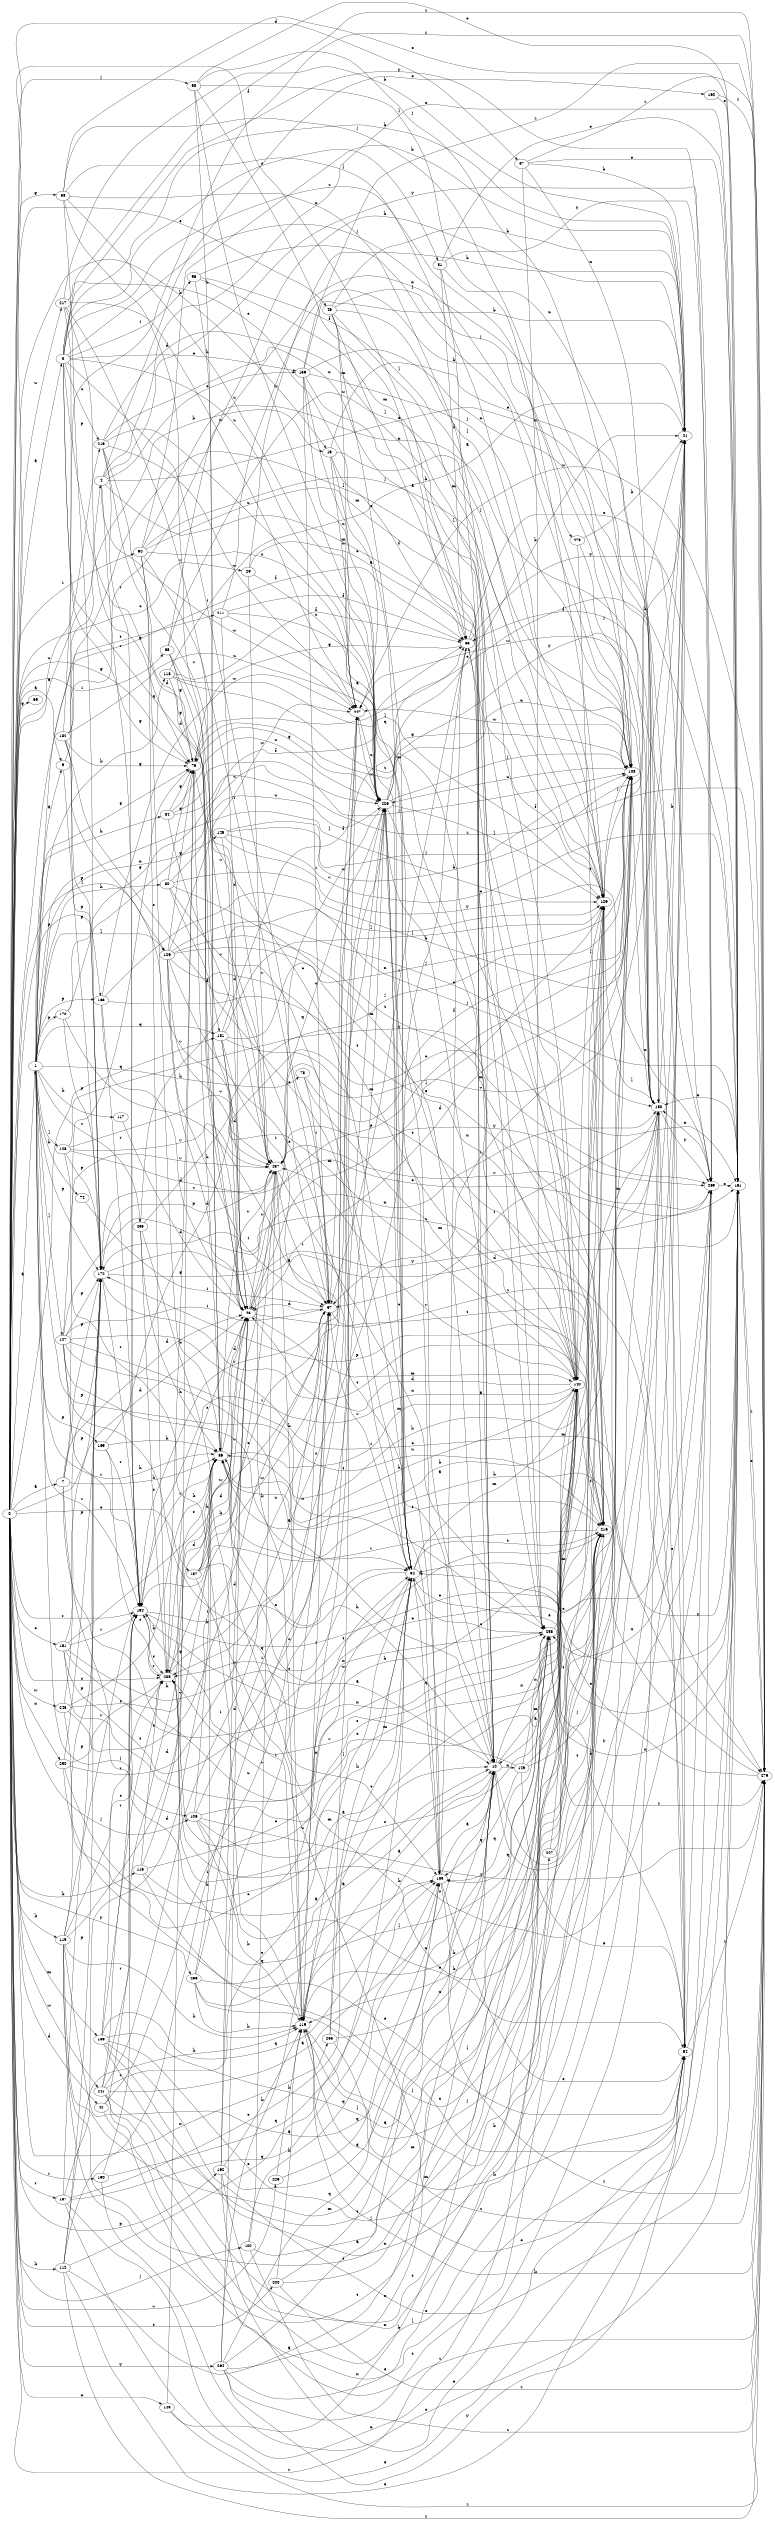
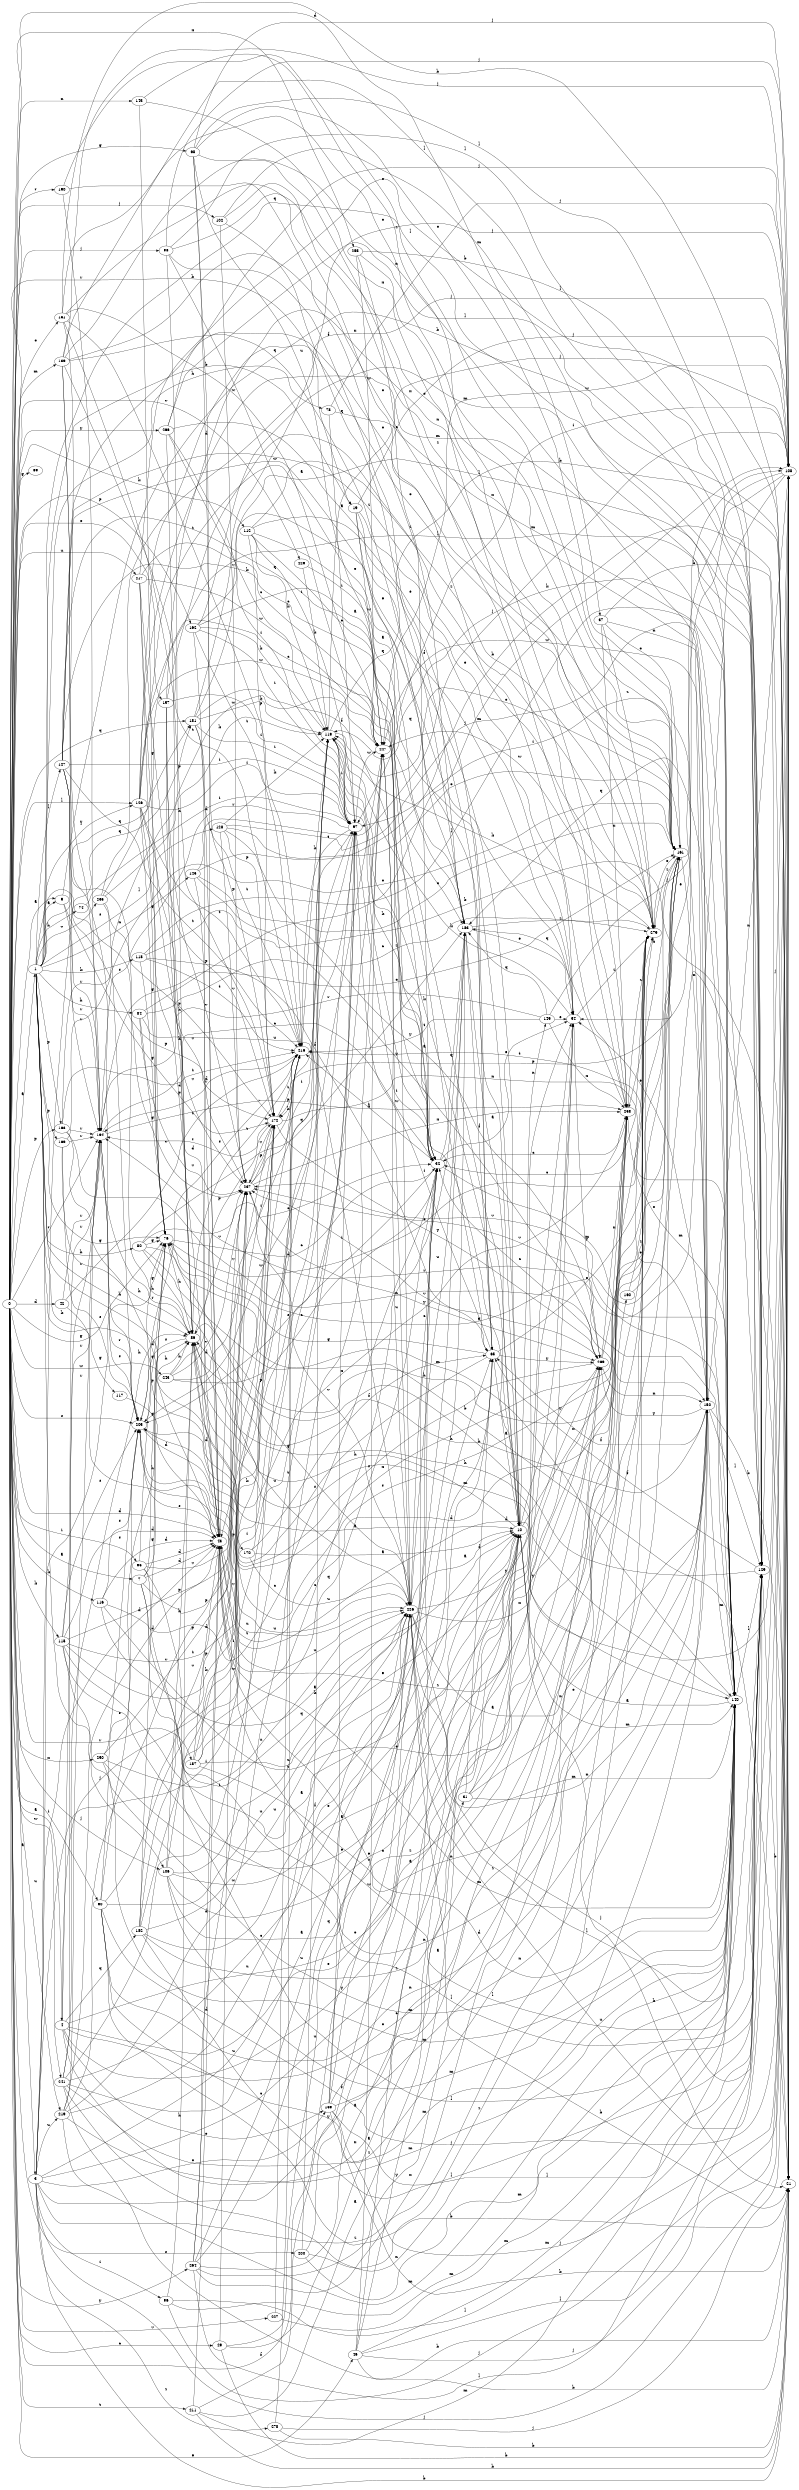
none -> (718, 621)
none -> (688, 669)
(41, 1368) -> (74, 1017)
none -> (100, 1979)
